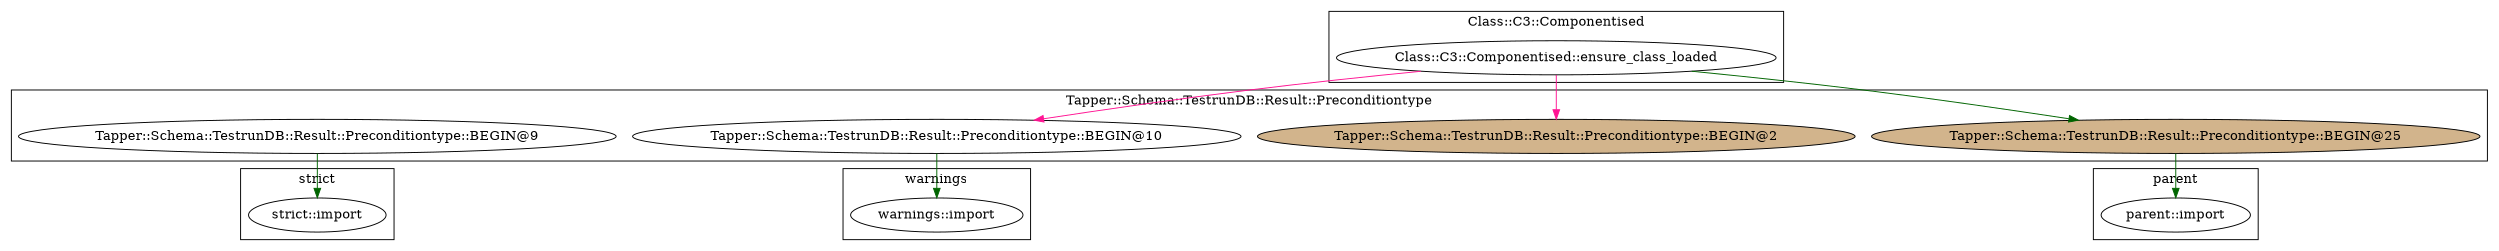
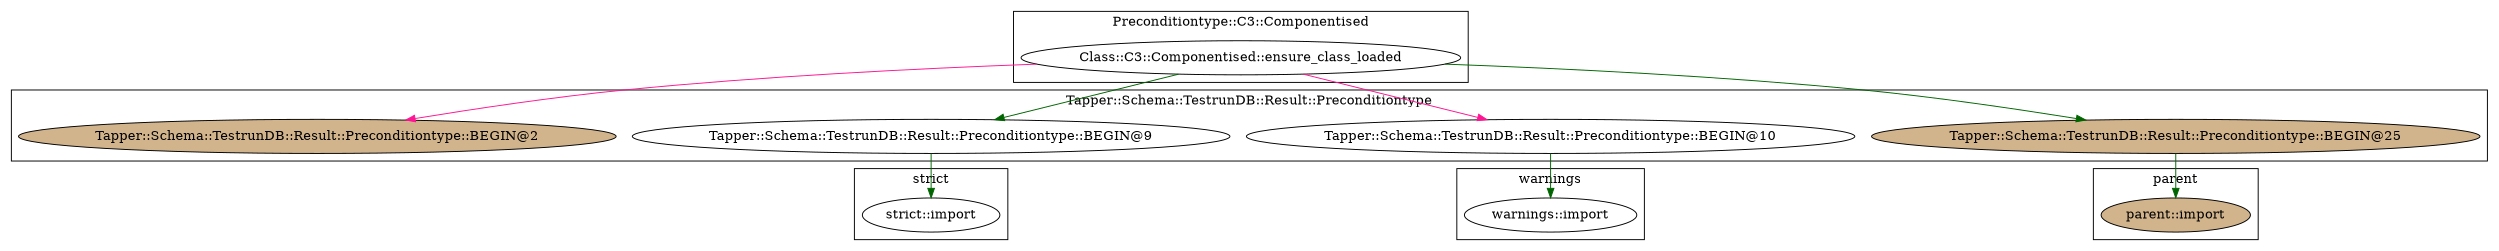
(1556, 22) -> (1241, 22)
none -> (1091, 96)
(2176, 215) -> (2176, 215)
